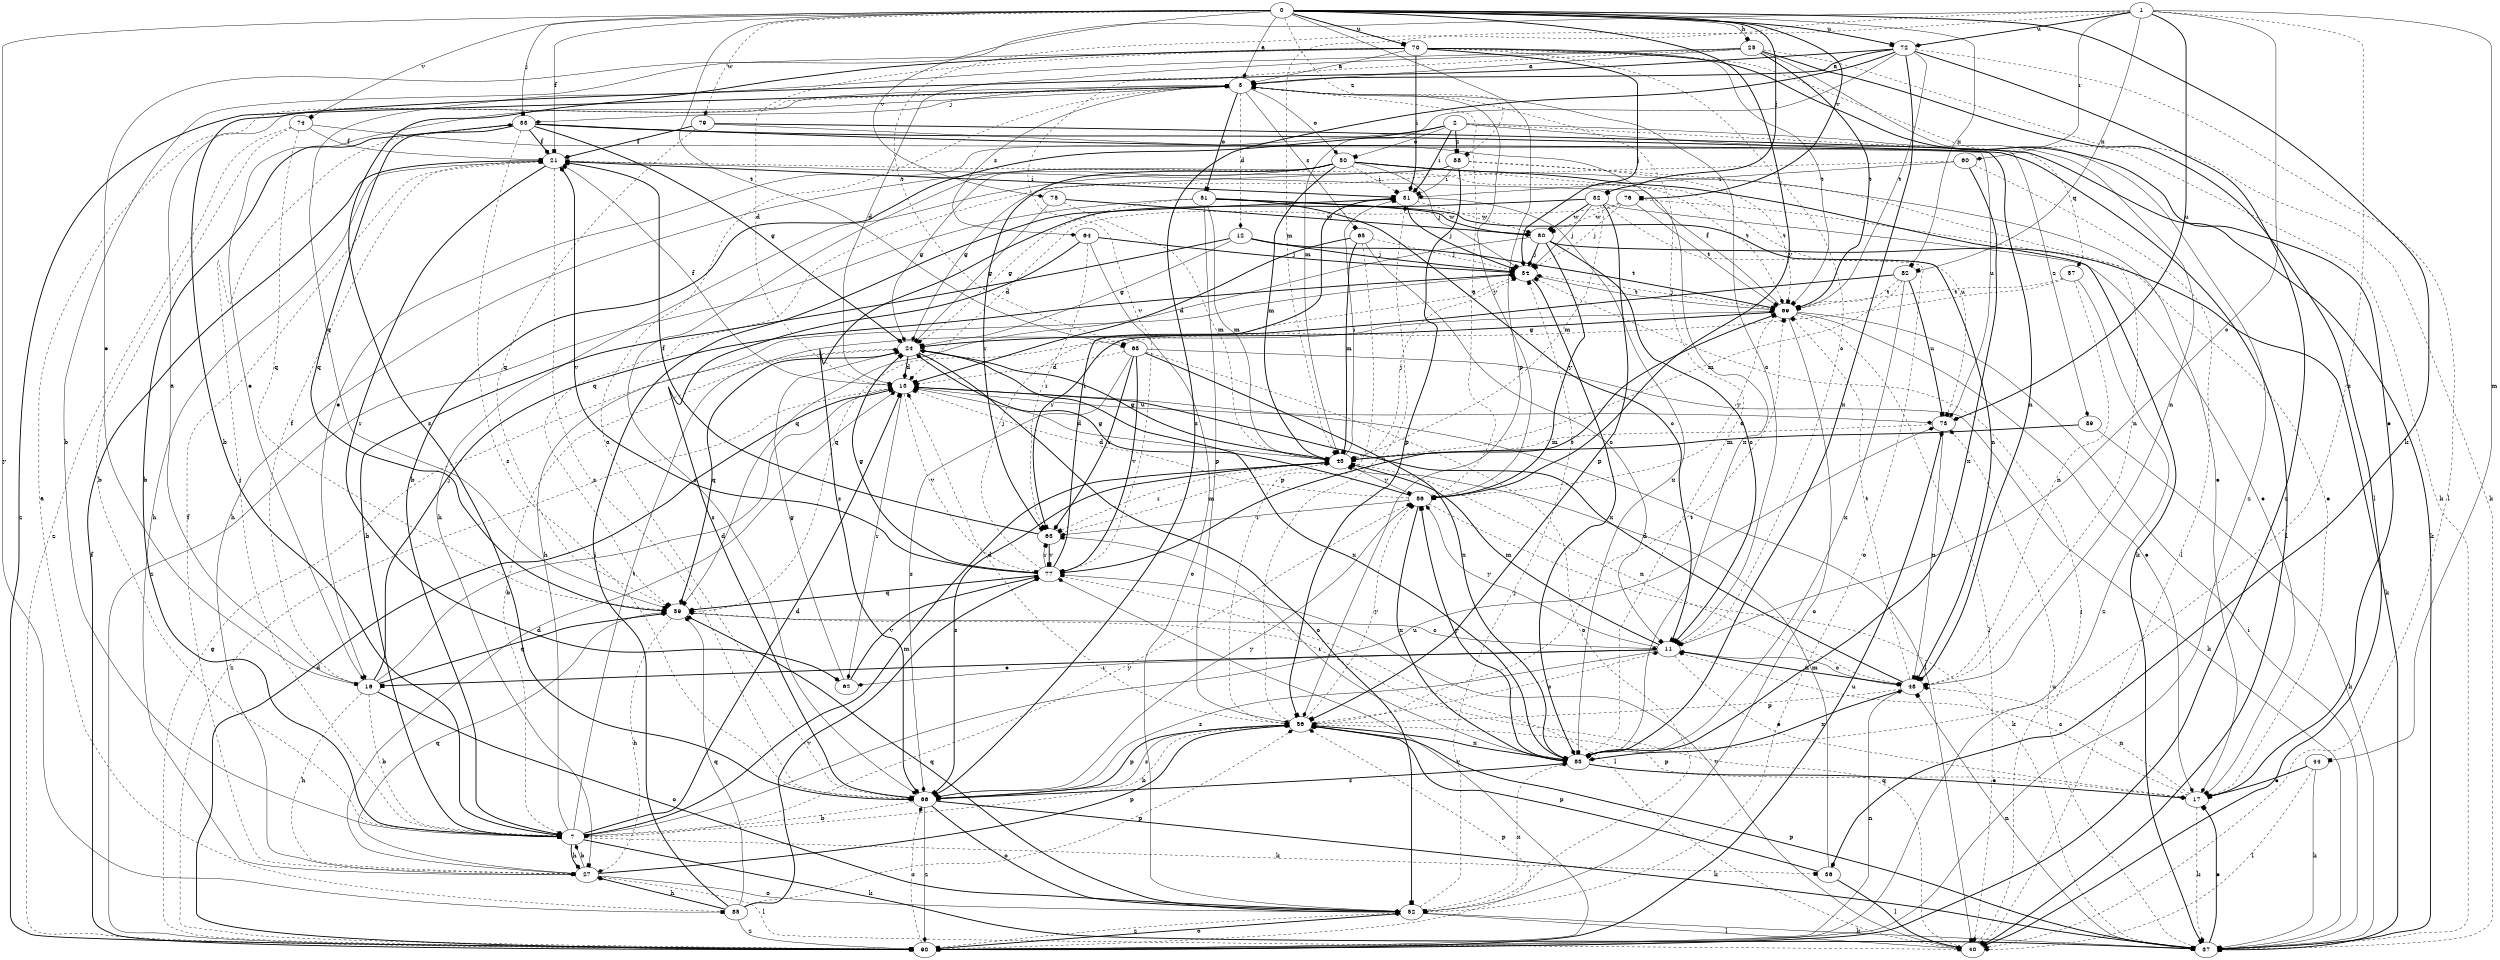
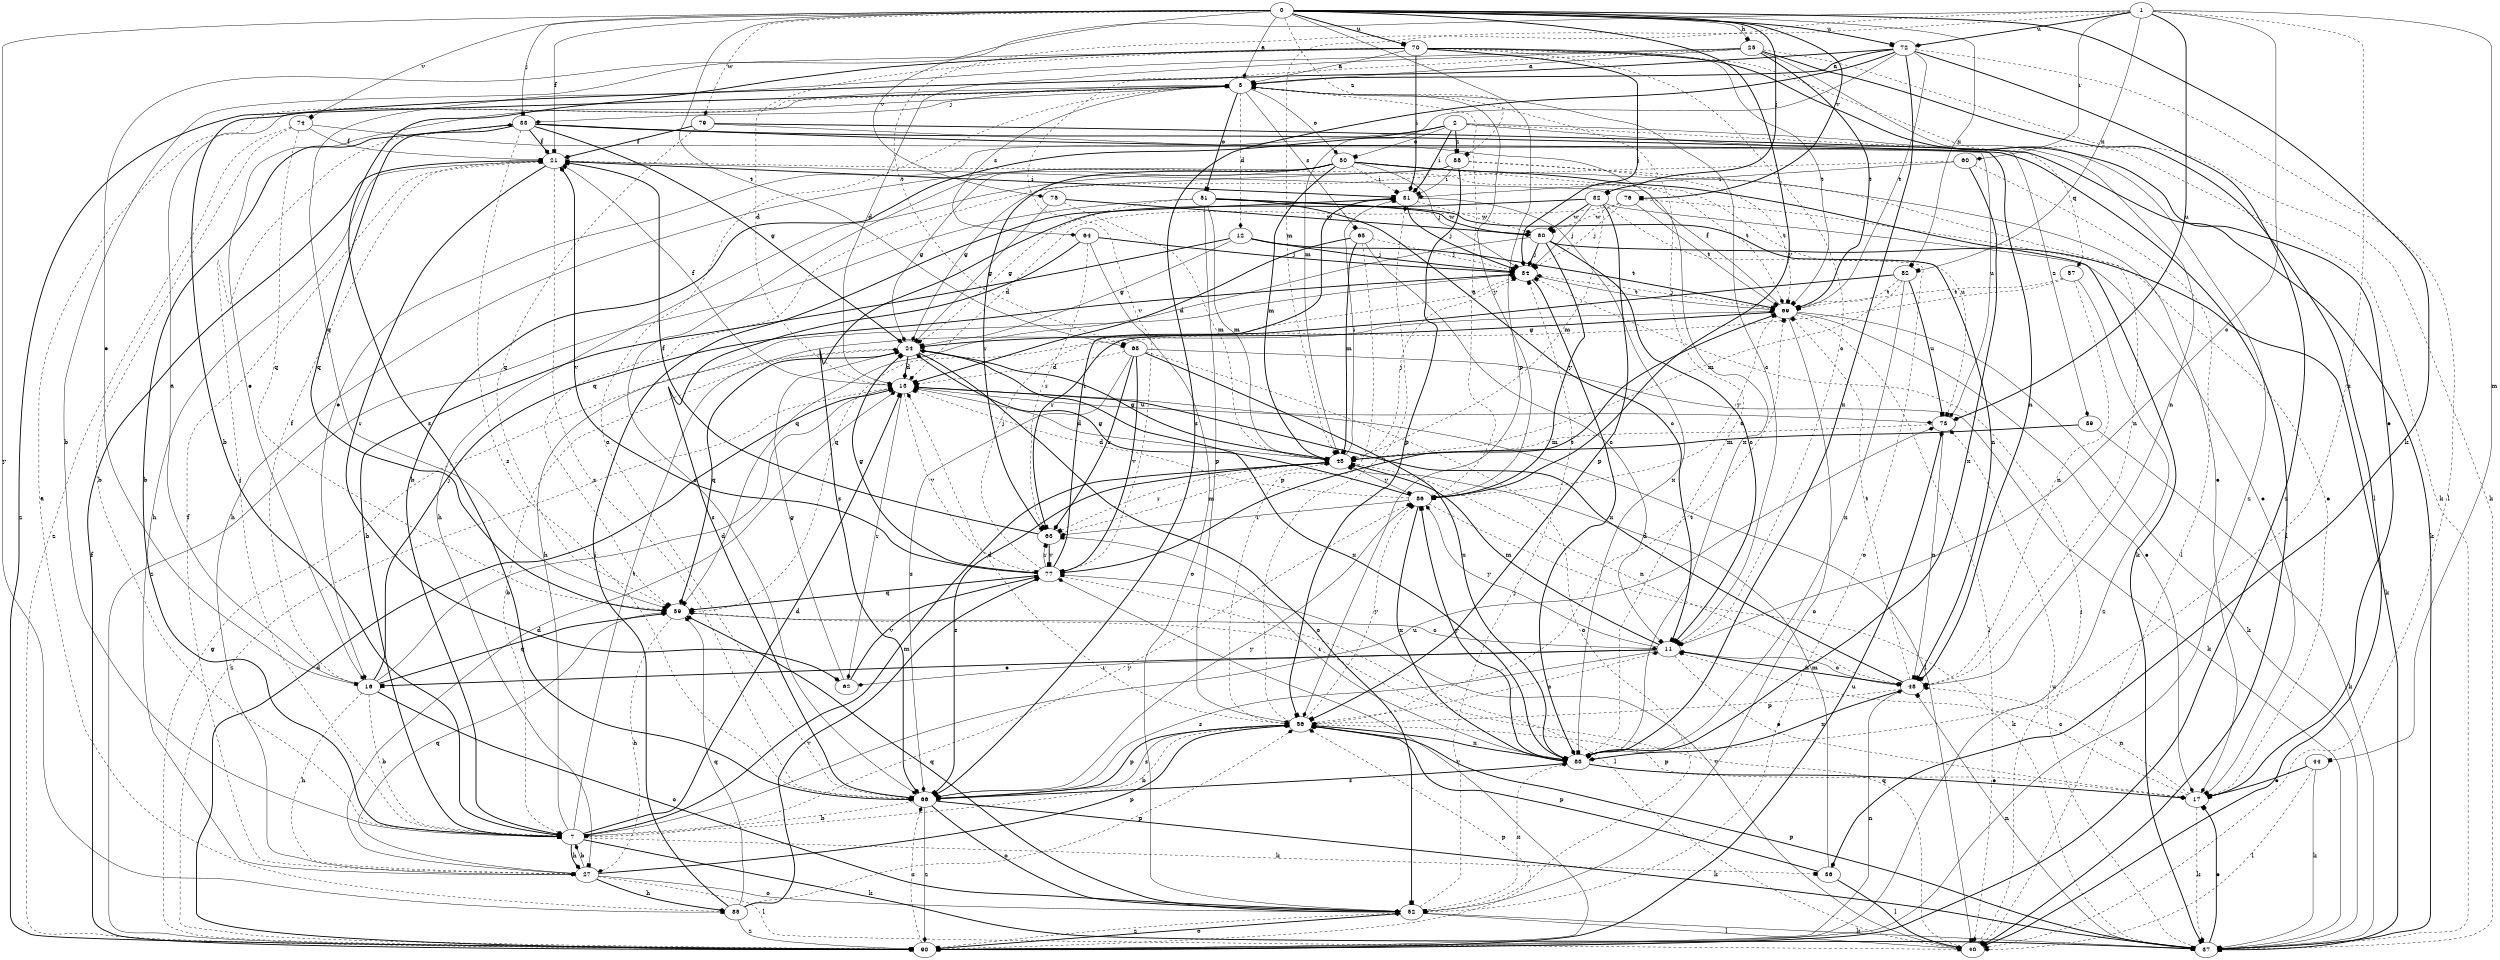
(2249, 630) -> (2249, 630)
(664, 894) -> (657, 899)
